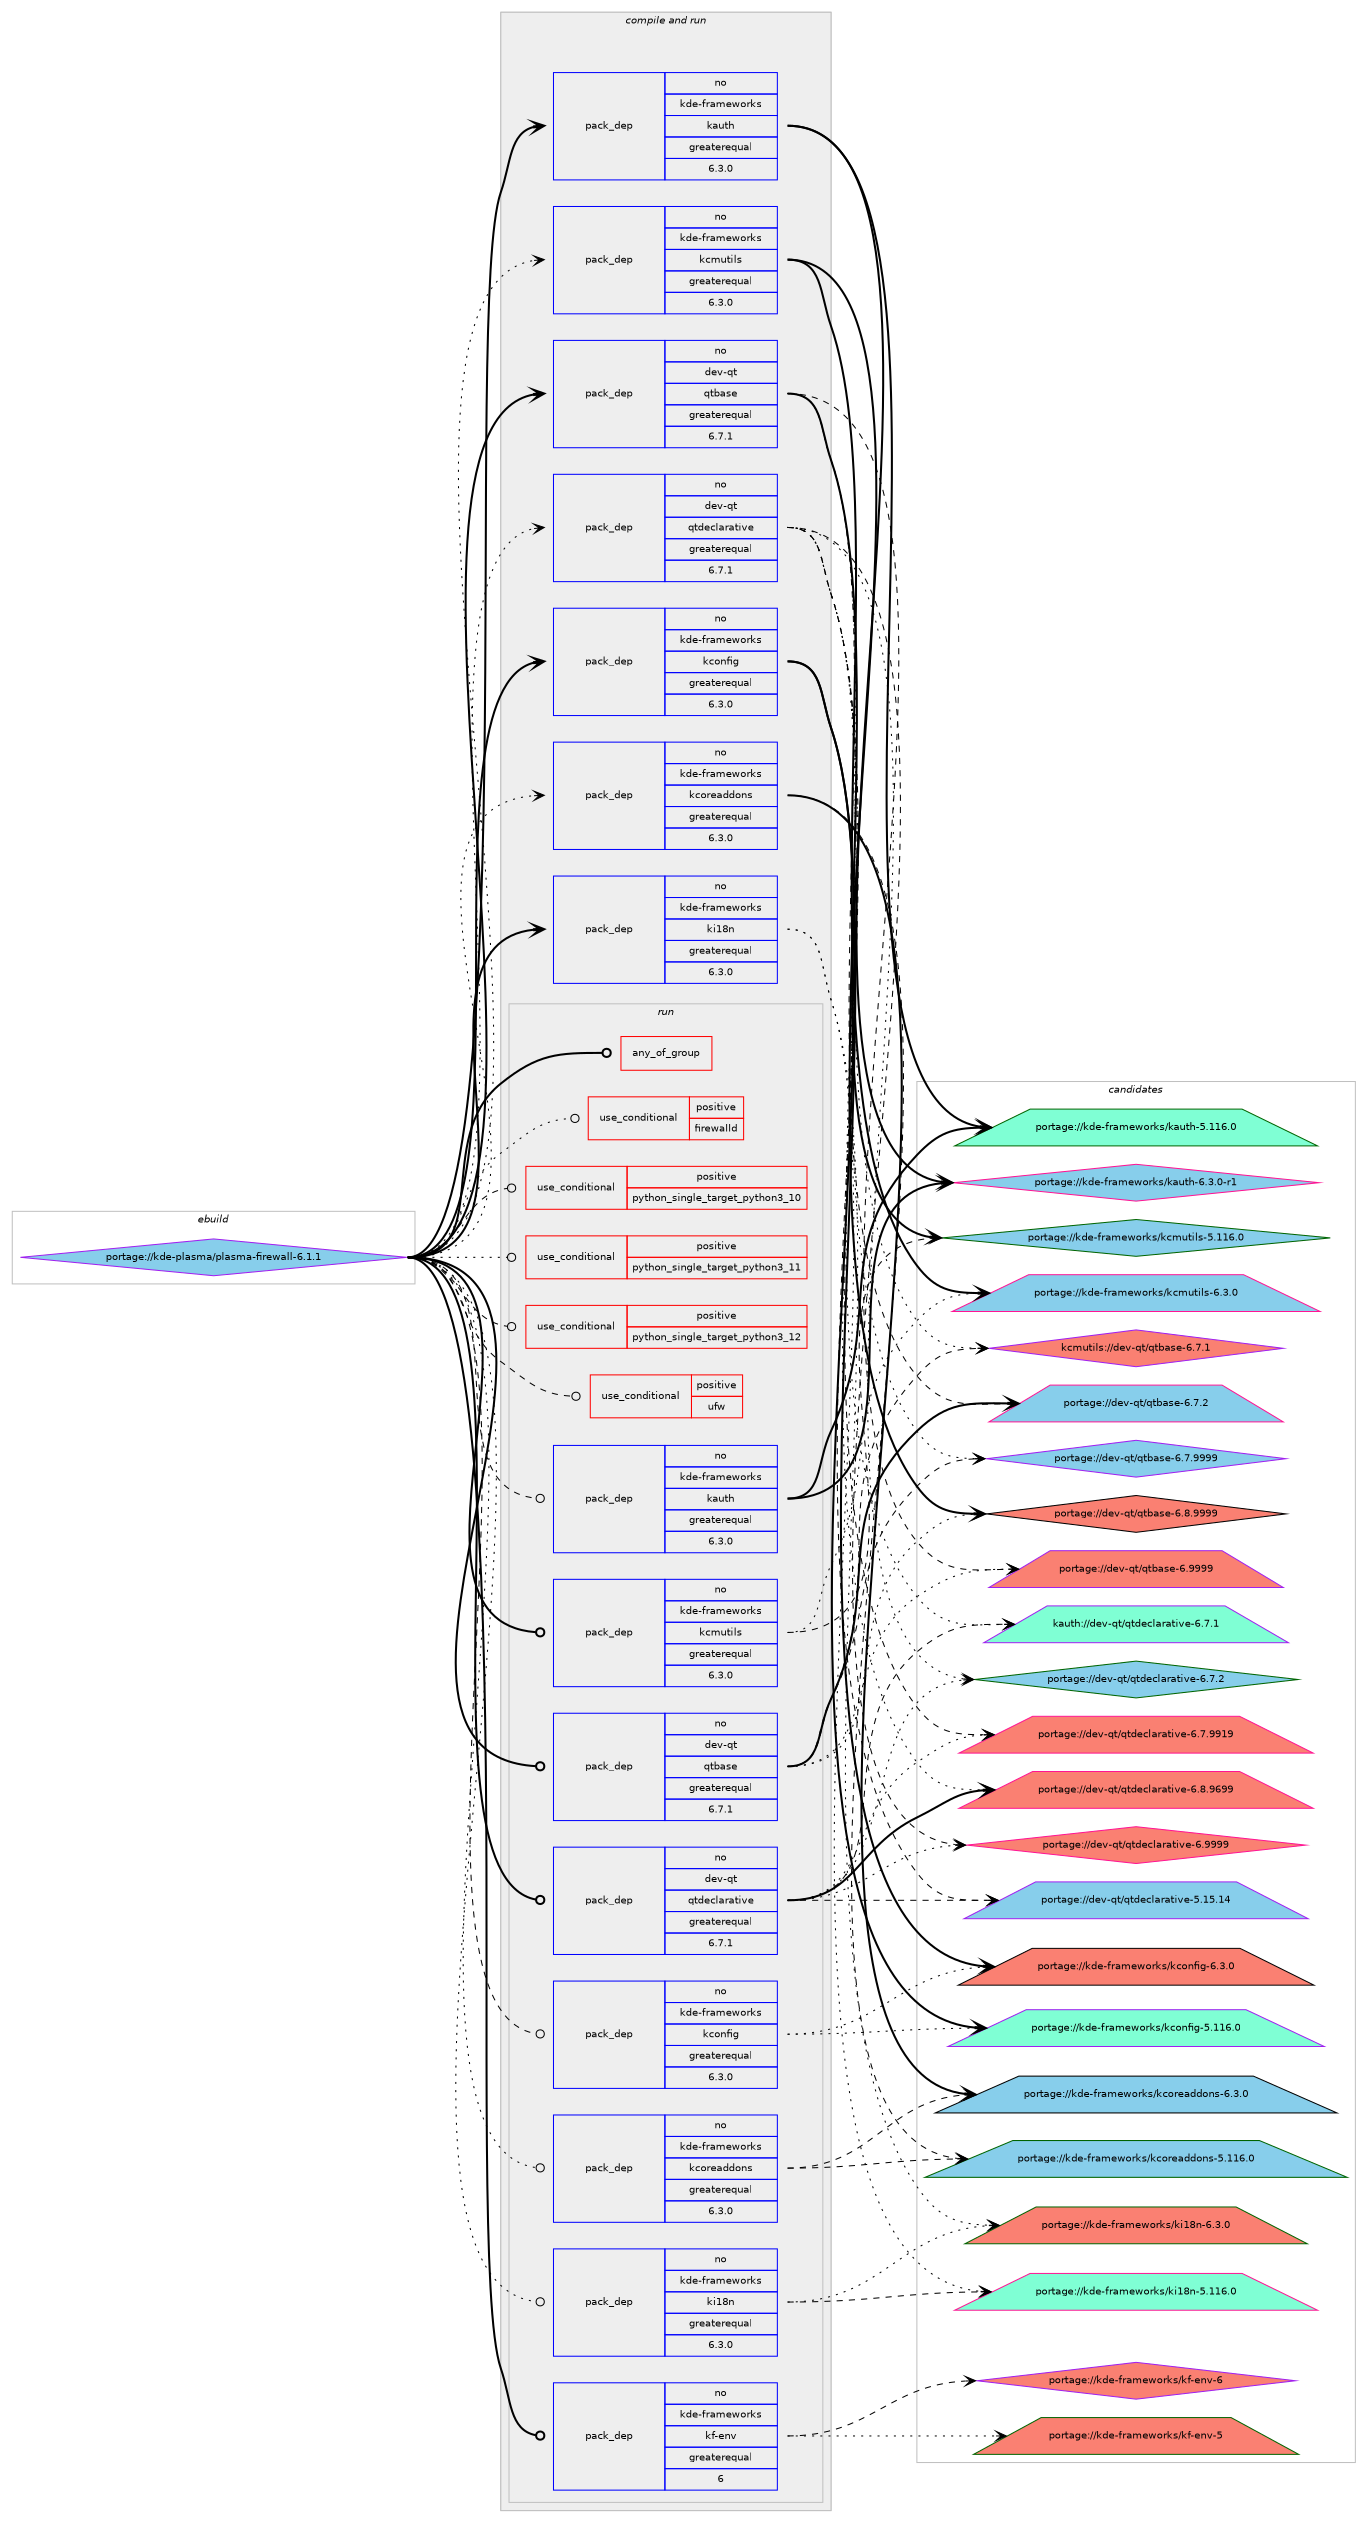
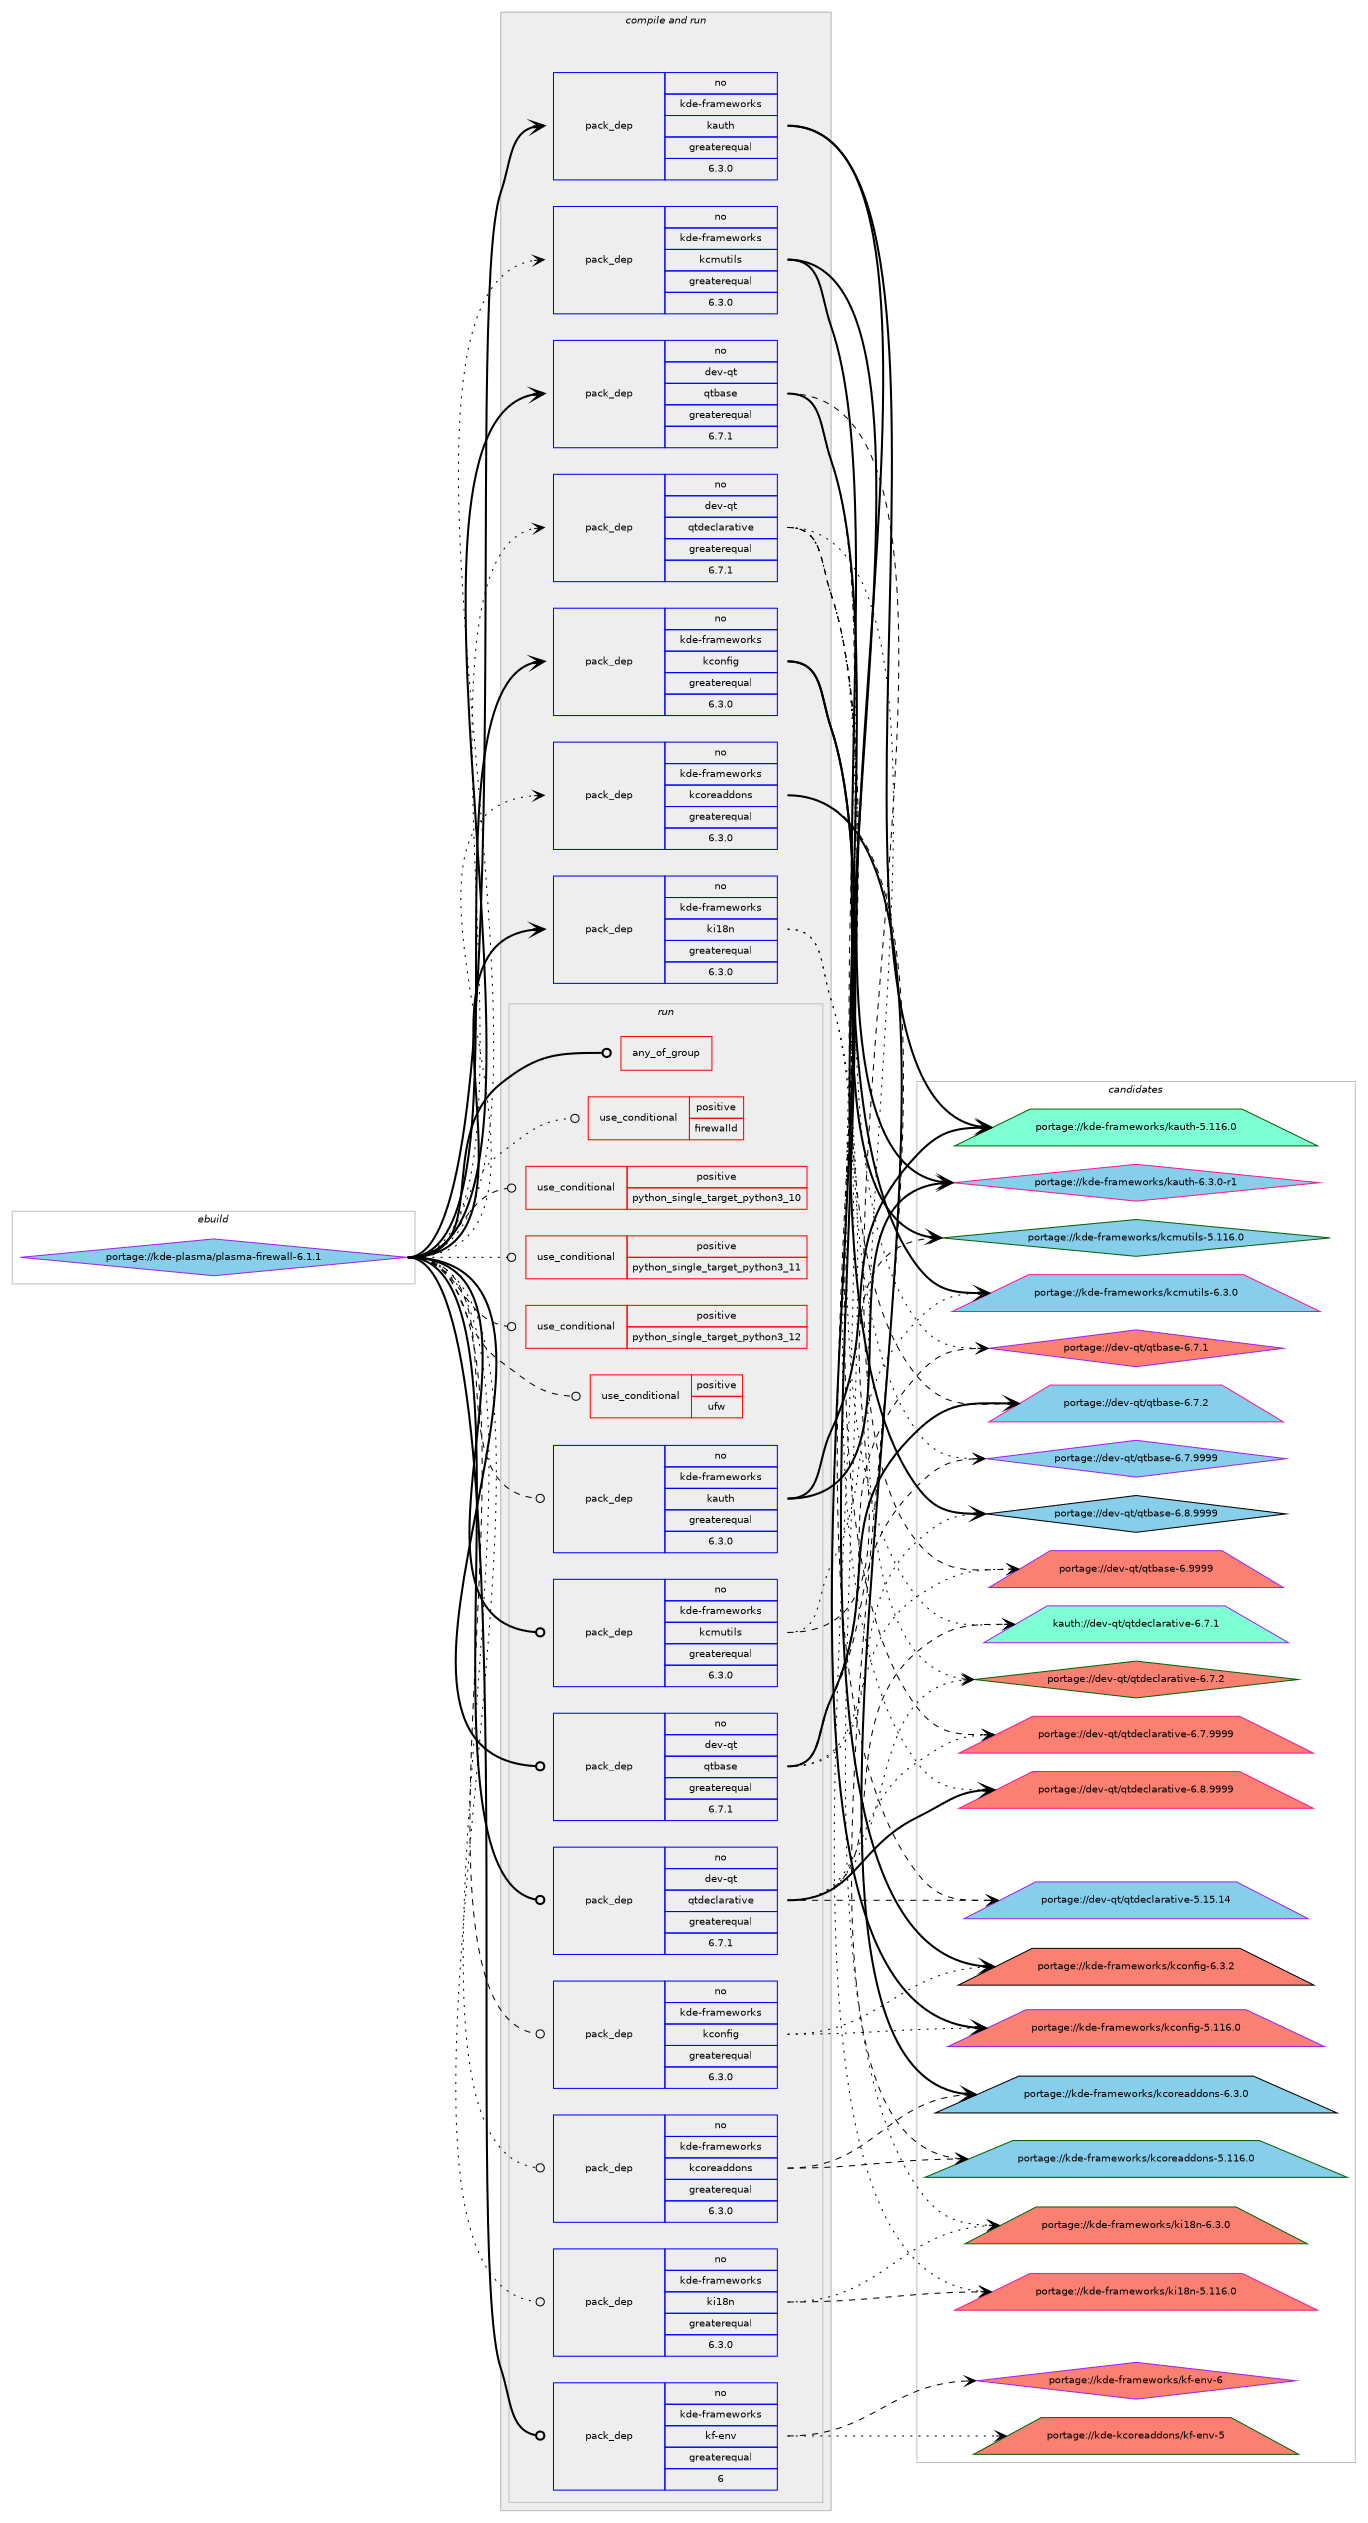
(1136, 1348) -> (1136, 1348)
(1136, 1514) -> (1136, 1514)
(1136, 1680) -> (1136, 1680)
(1136, 1735) -> (1136, 1735)
(1136, 1790) -> (1136, 1790)
(1136, 1845) -> none
(1136, 1967) -> (1136, 1967)
(1136, 2028) -> (1136, 2028)
(1136, 2292) -> (1136, 2292)
(1136, 2436) -> (1136, 2436)
